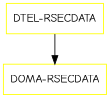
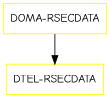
(55, 45) -> (55, 45)
